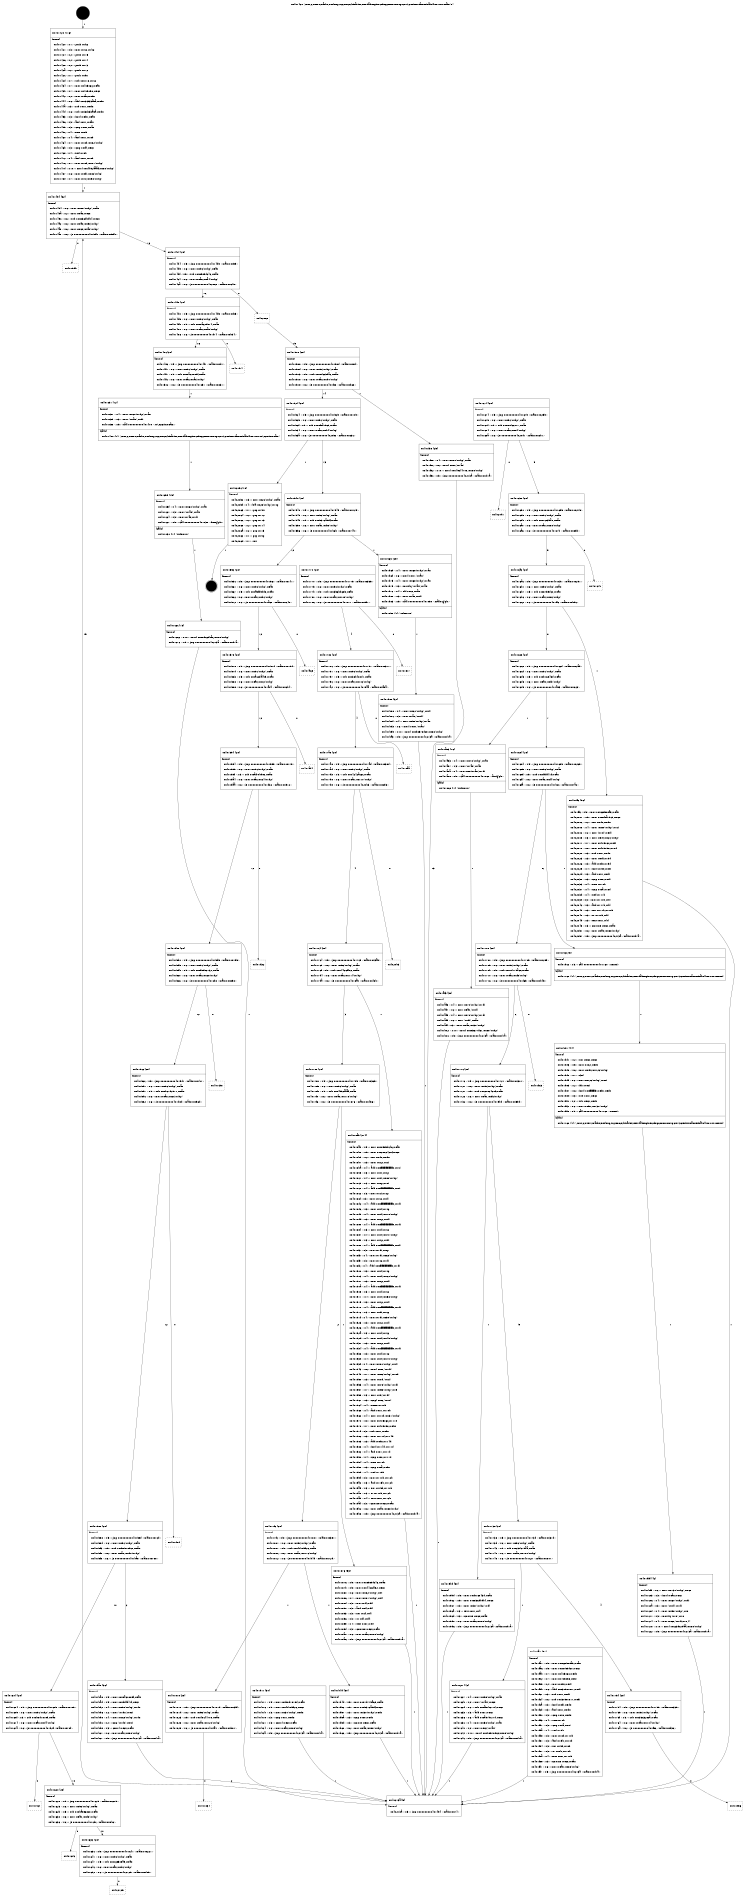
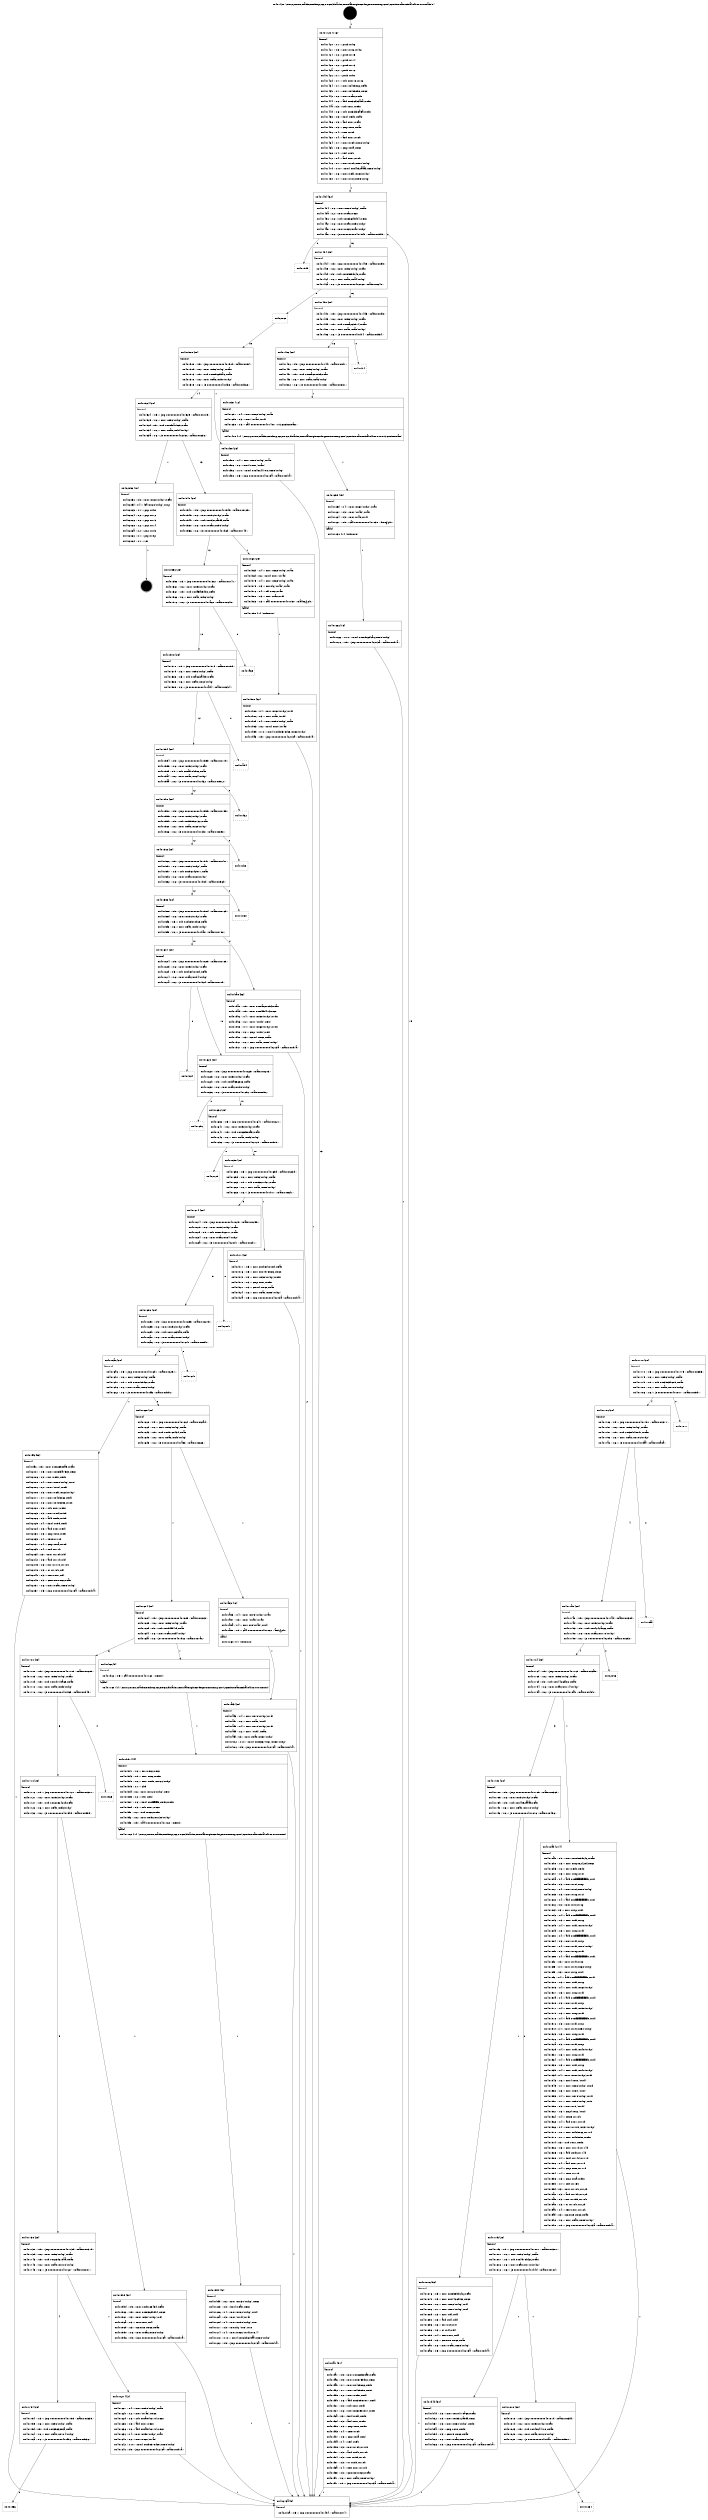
none -> (261, 1176)
